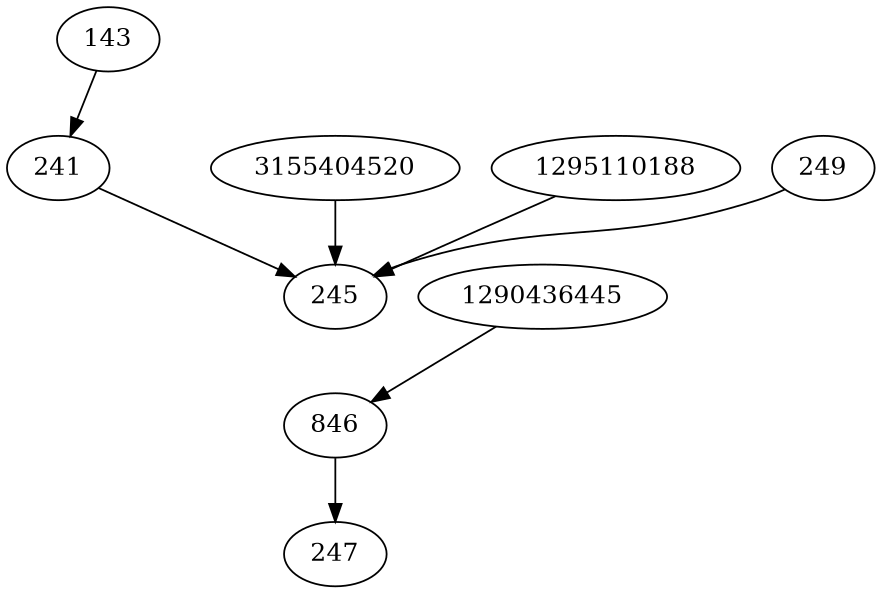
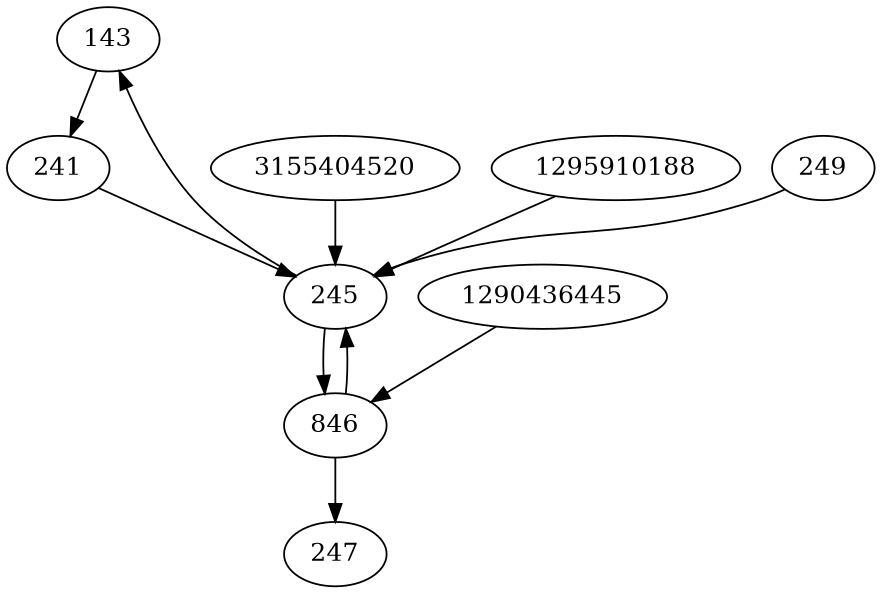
(616, 168) -> (616, 168)
none -> (193, 199)
none -> (323, 352)
none -> (347, 370)
